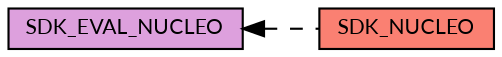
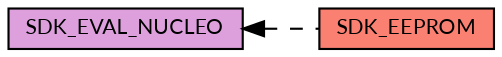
(407, 29) -> (407, 29)
